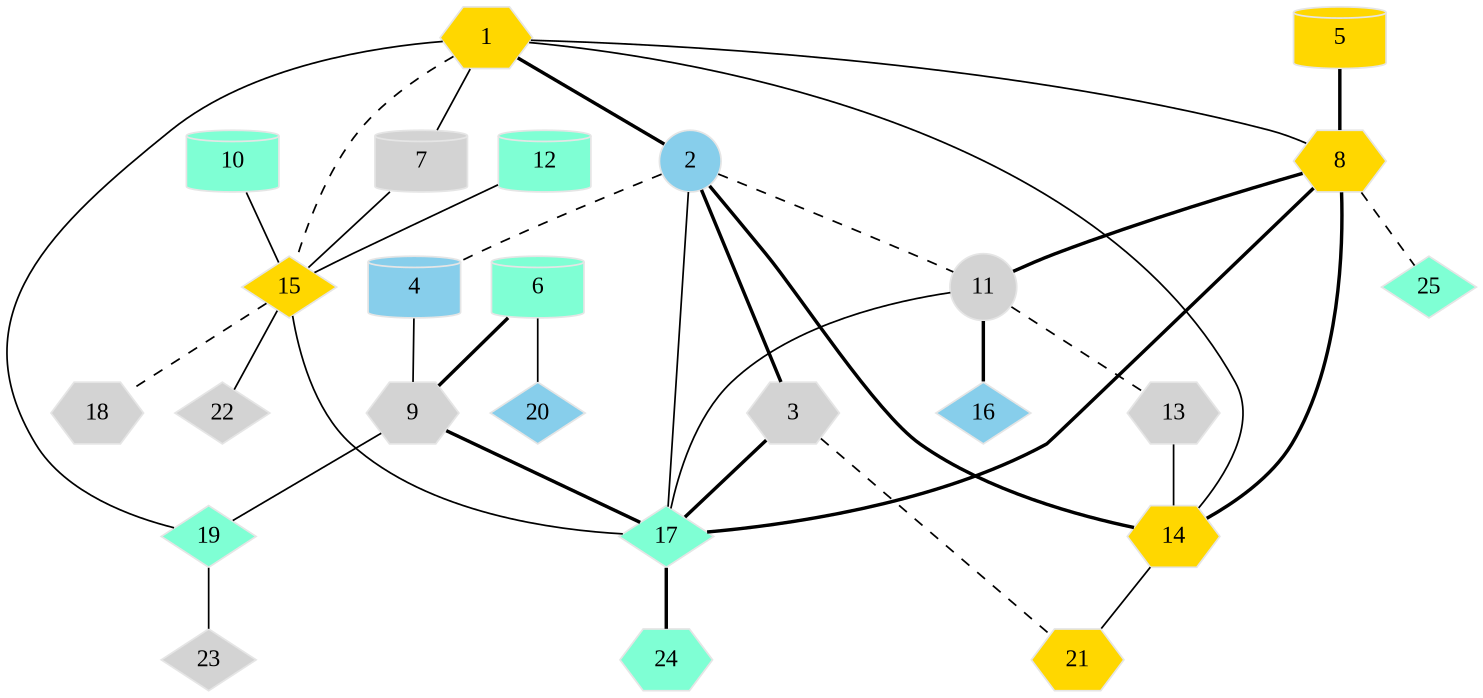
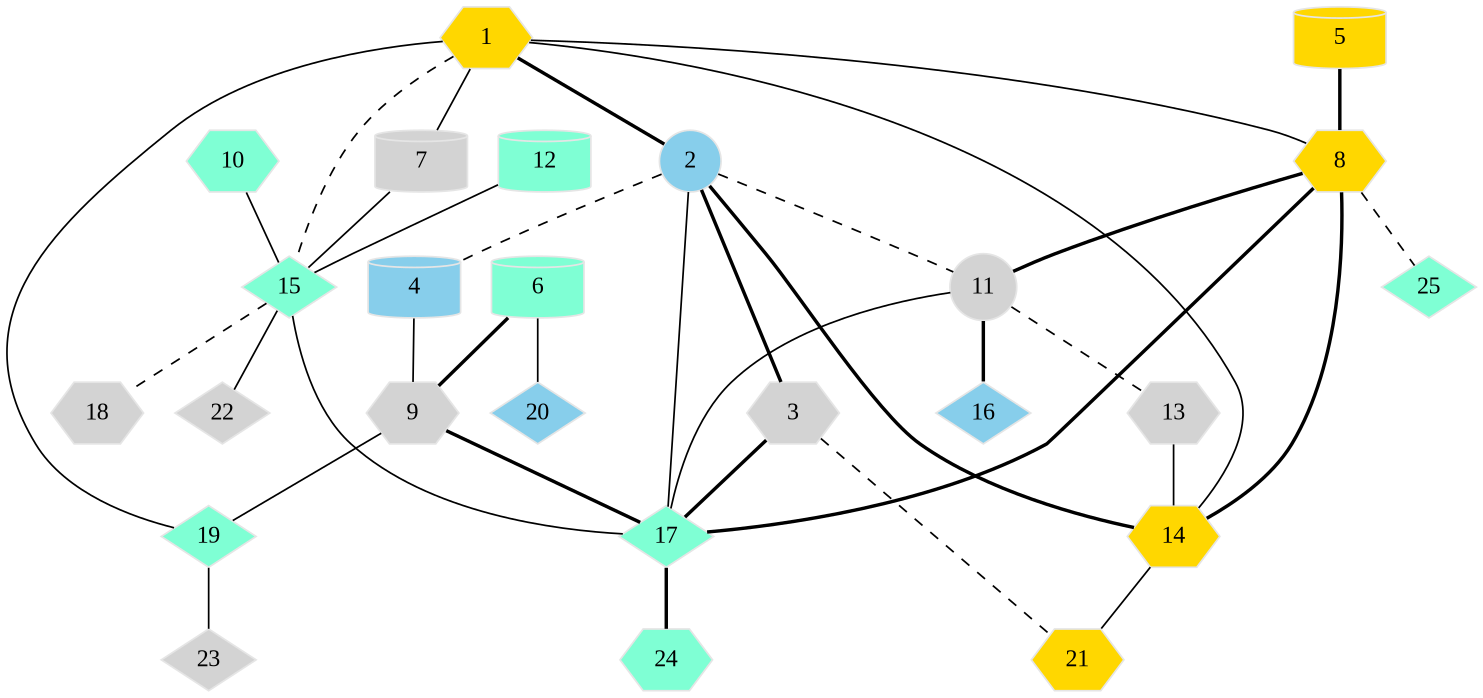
(233, 161) -> (233, 161)
(289, 287) -> (289, 287)
